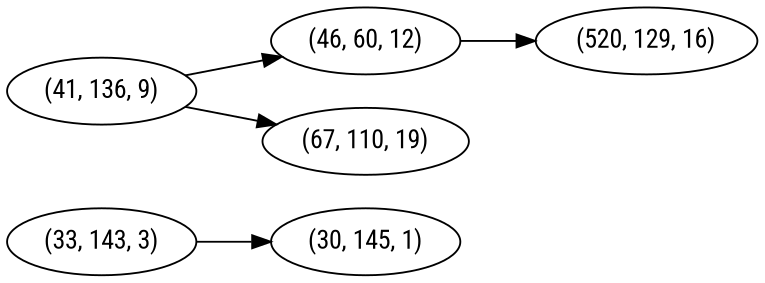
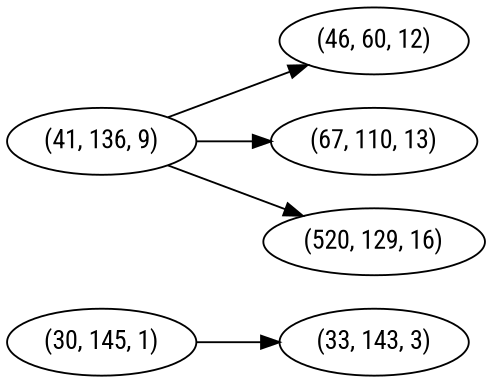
(489, 41) -> (227, 187)
(366, 141) -> (374, 141)
(224, 242) -> (228, 342)
